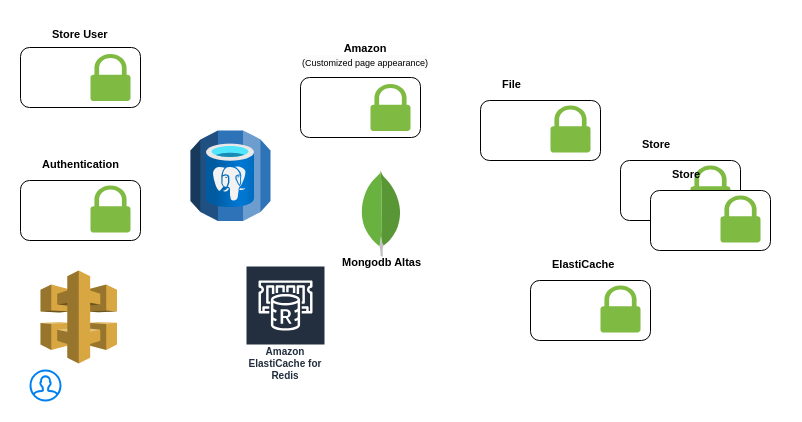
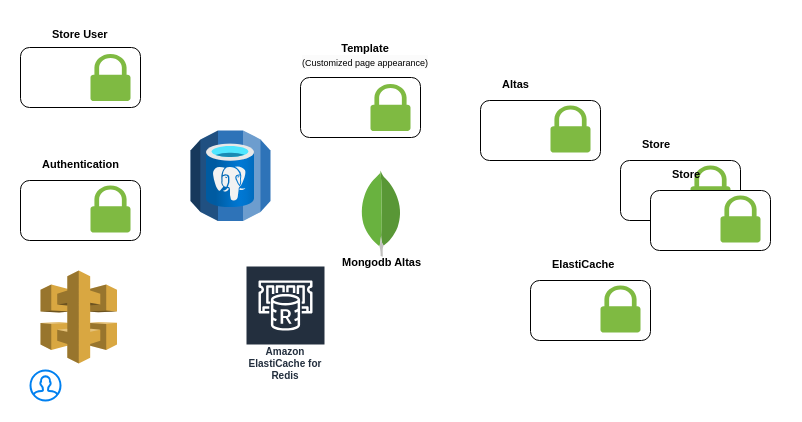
(372, 63) -> (372, 63)
(513, 85) -> (518, 85)
